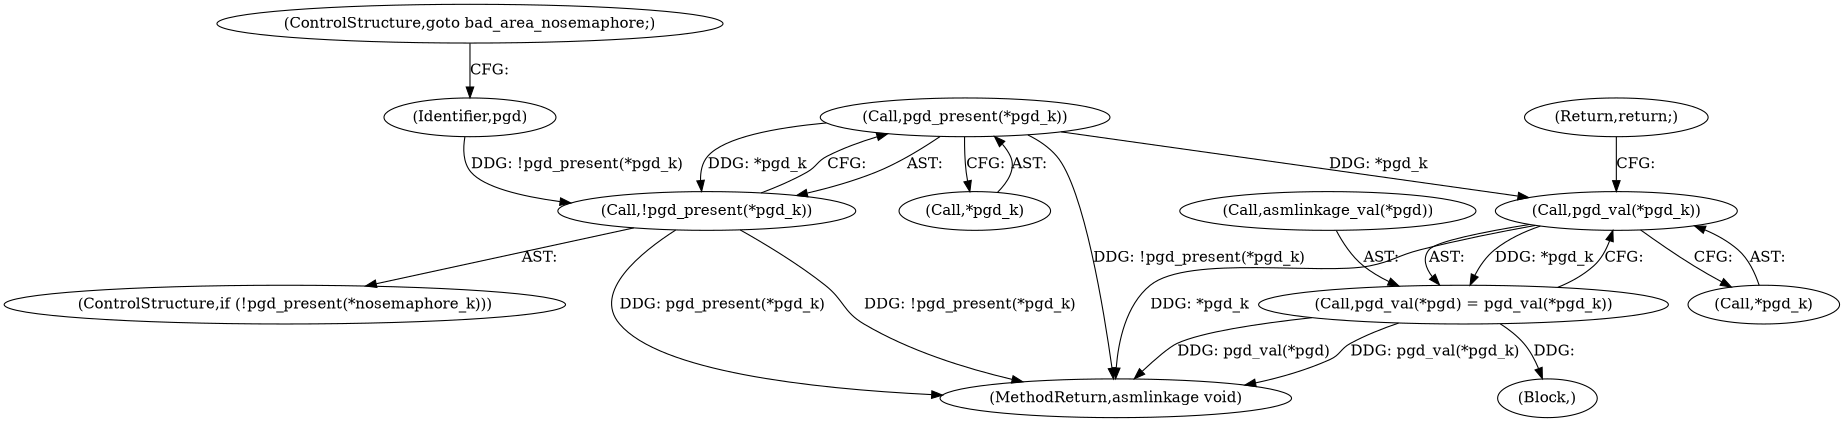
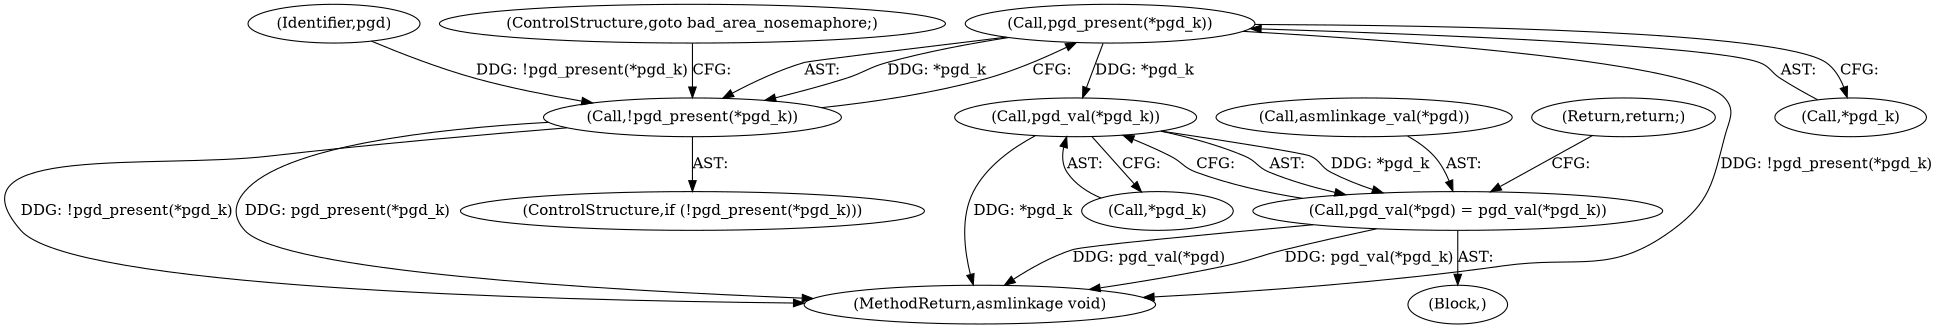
(470, 65) -> (692, 65)
(1616, 159) -> (1546, 161)
(285, 305) -> (692, 211)
(1557, 351) -> (1478, 258)
